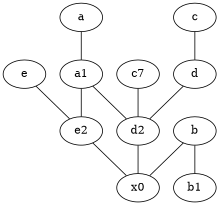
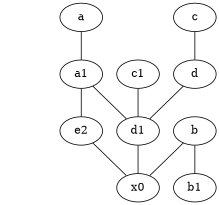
(24, 74) -> none
(138, 74) -> (138, 74)
(138, 131) -> (138, 131)
